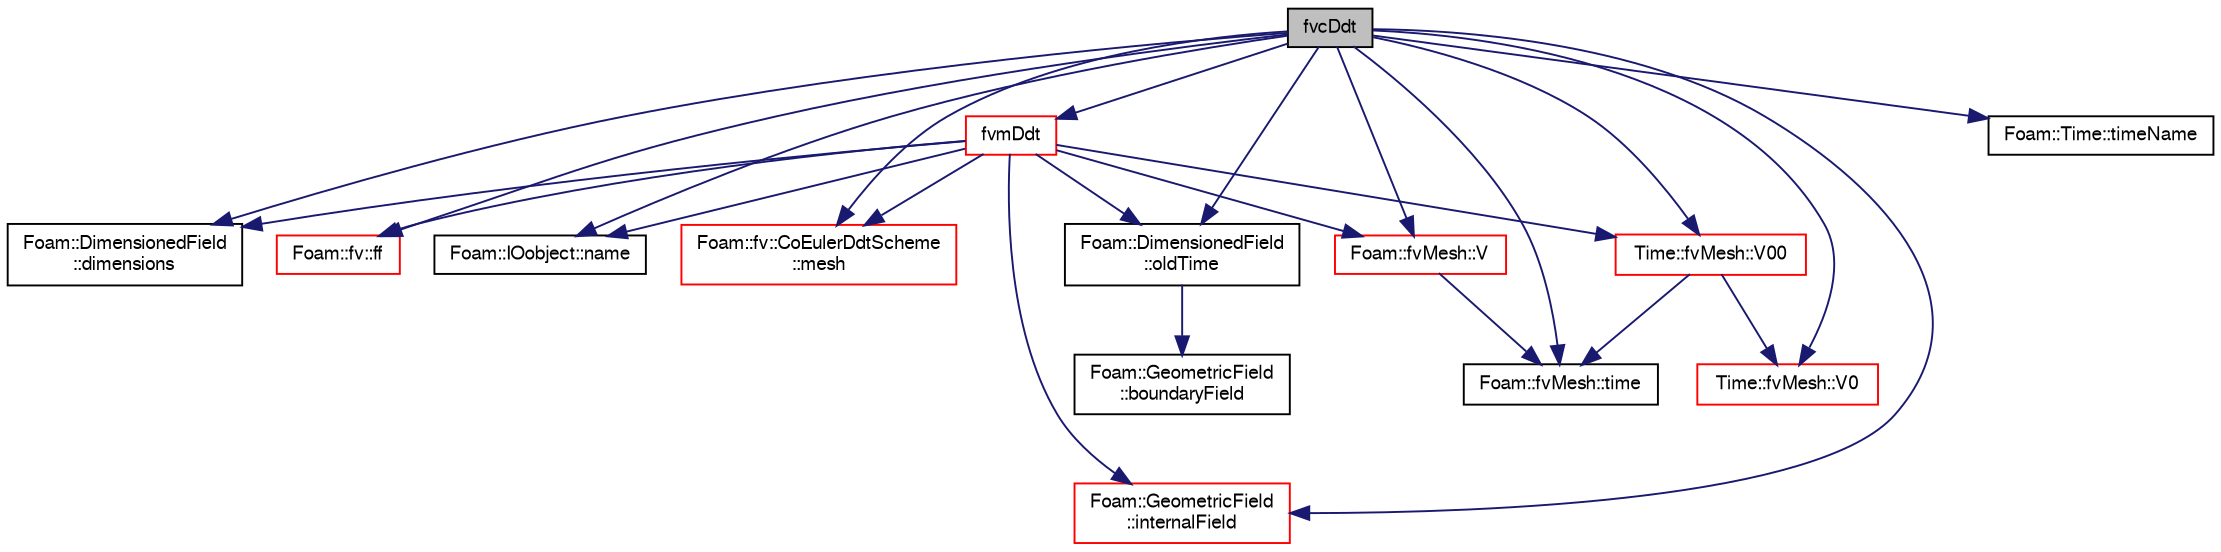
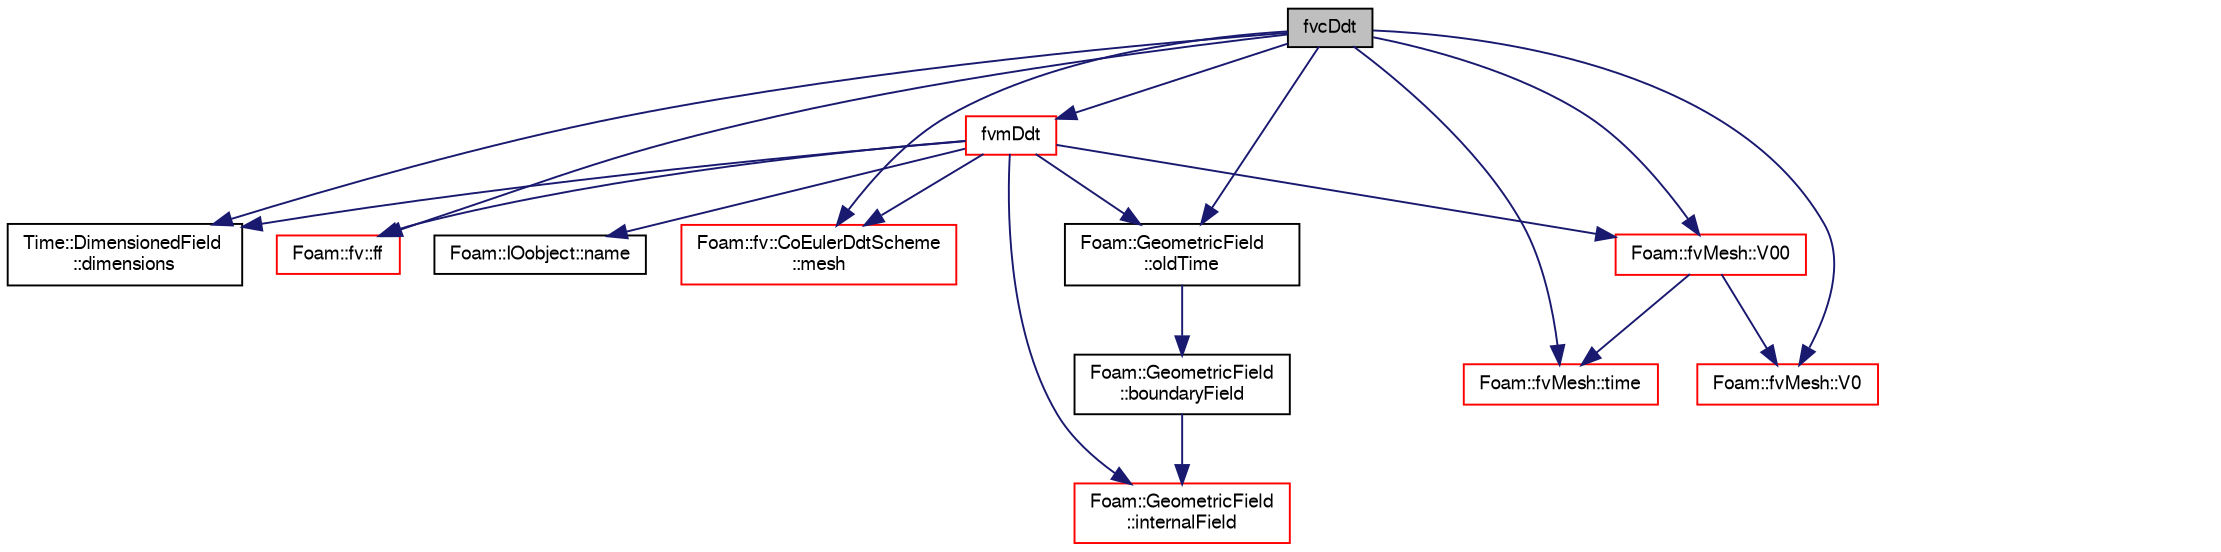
(933, 105) -> none
(2101, 136) -> none
(125, 255) -> (125, 255)
(1182, 255) -> (1182, 255)
(1421, 255) -> none
(1711, 255) -> (1711, 255)
(1932, 334) -> (1182, 439)
(1561, 384) -> (1561, 384)
(1788, 384) -> (1788, 384)
